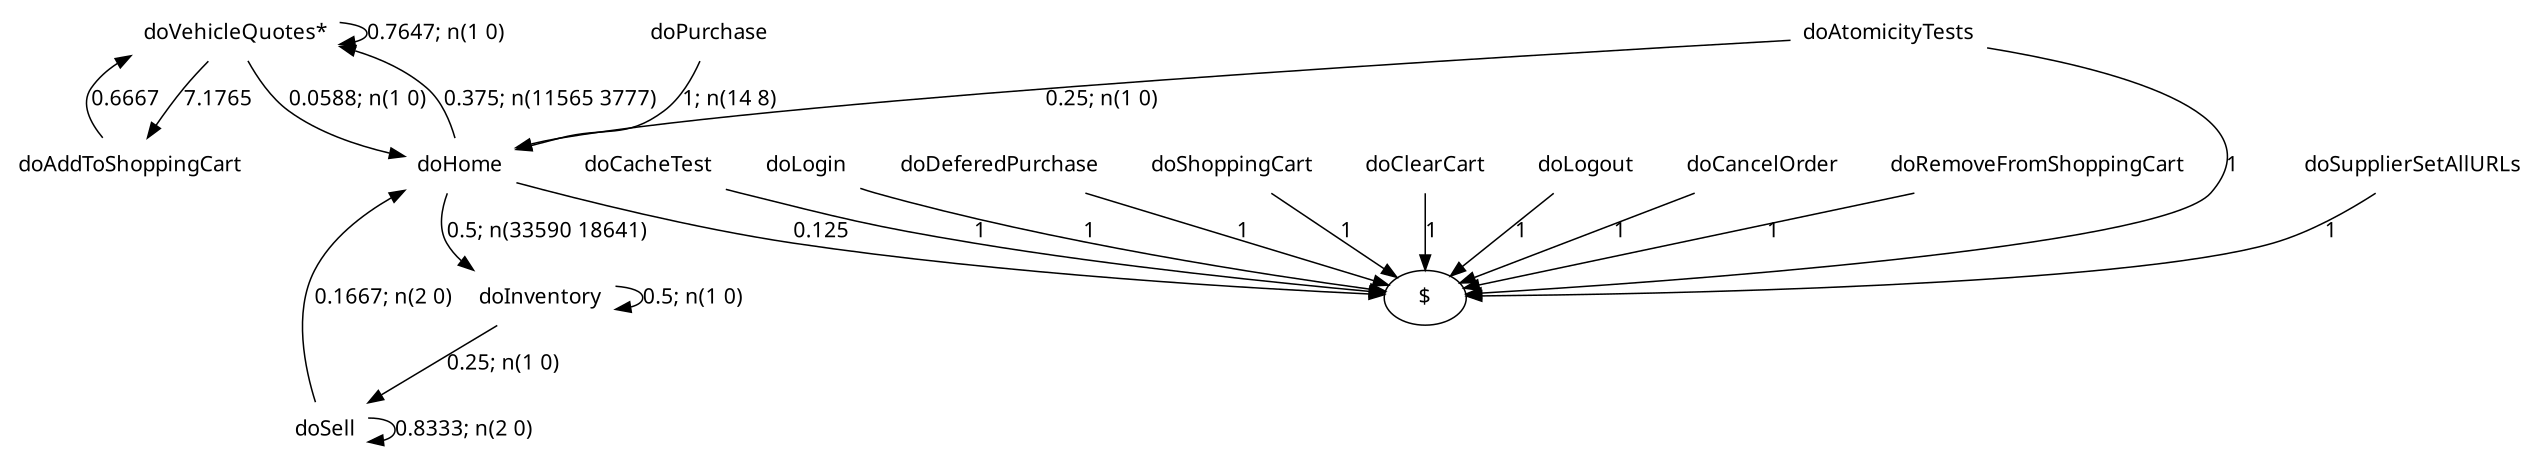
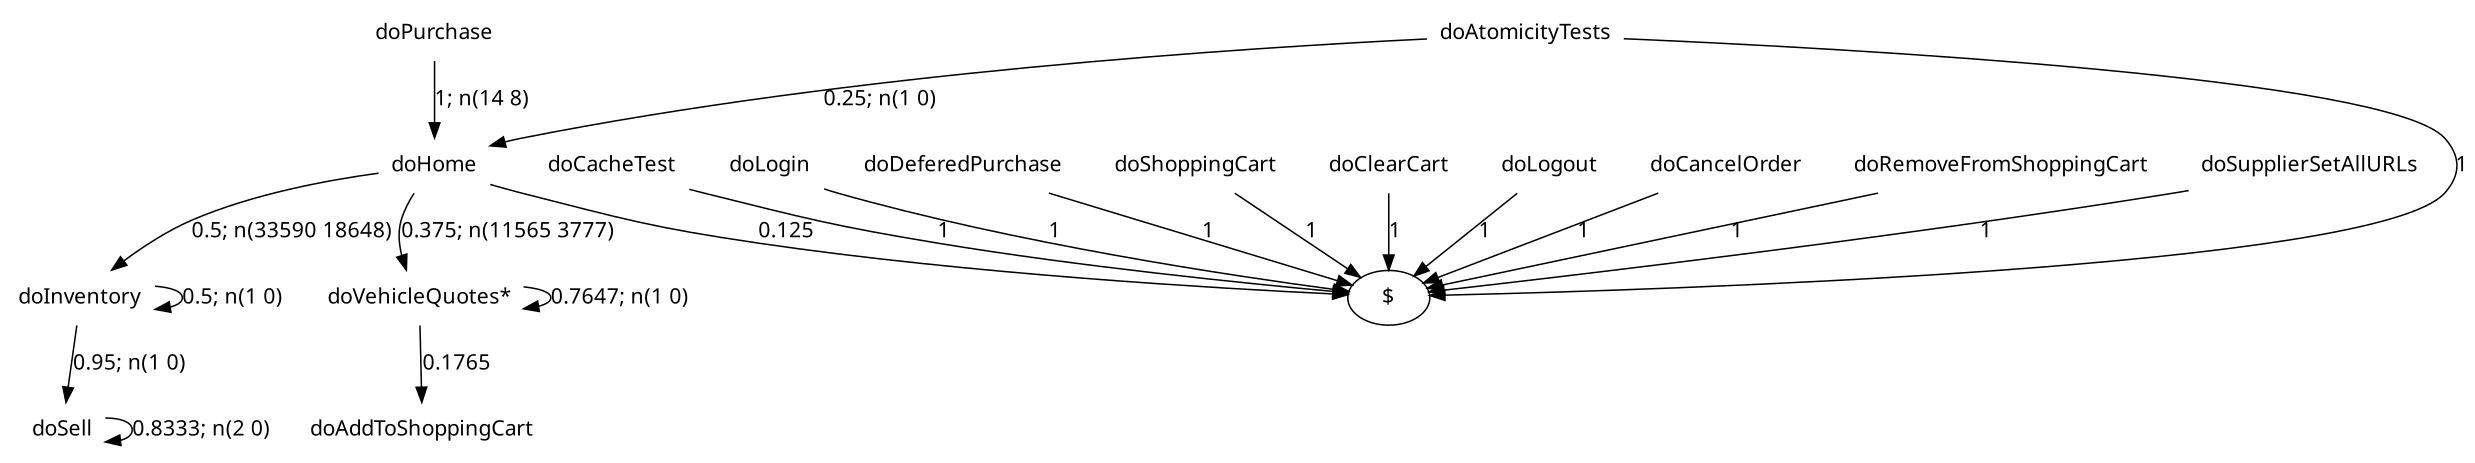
(87, 97) -> none
(219, 100) -> (457, 364)
(308, 123) -> none
(548, 232) -> (292, 232)
(309, 283) -> none
(504, 364) -> (130, 364)
